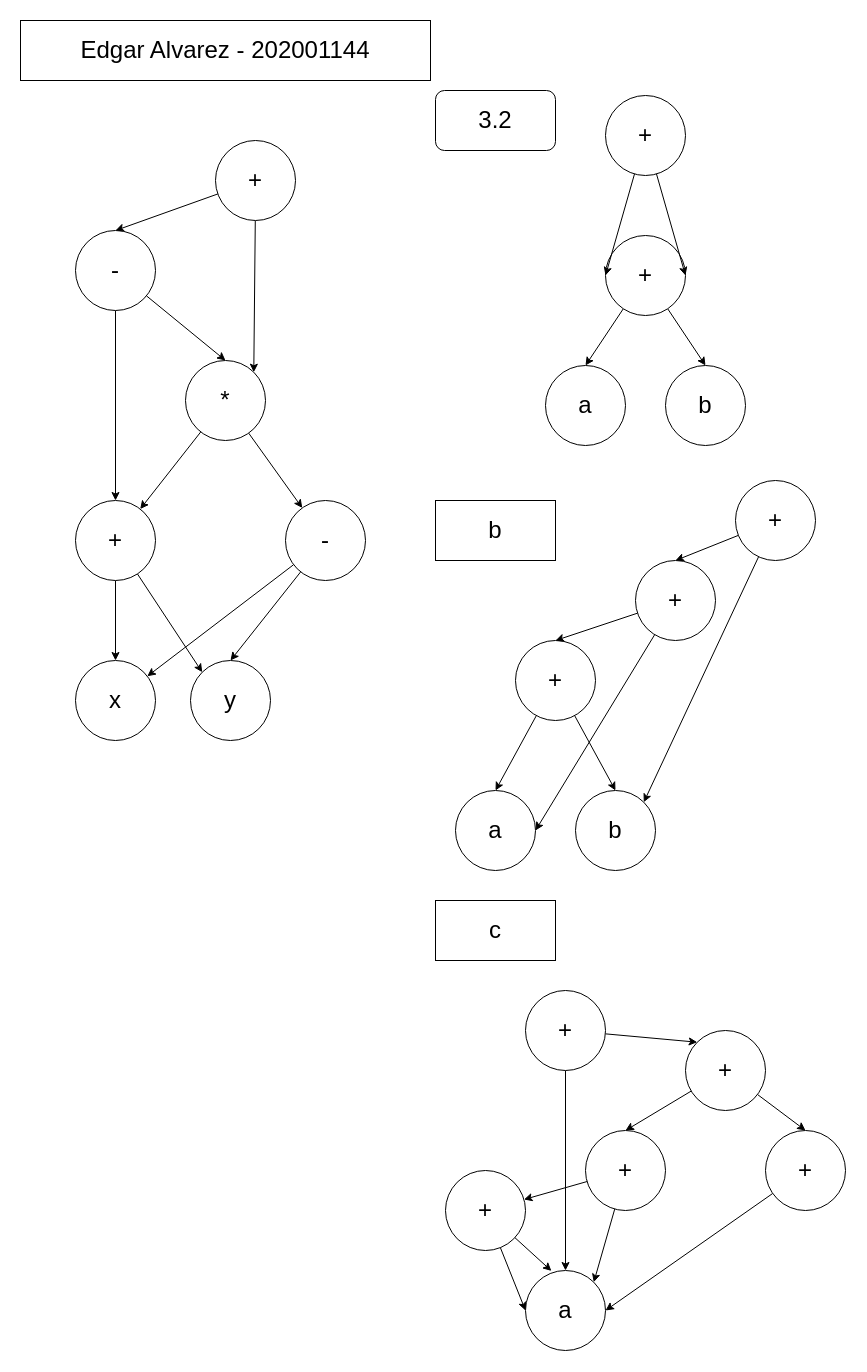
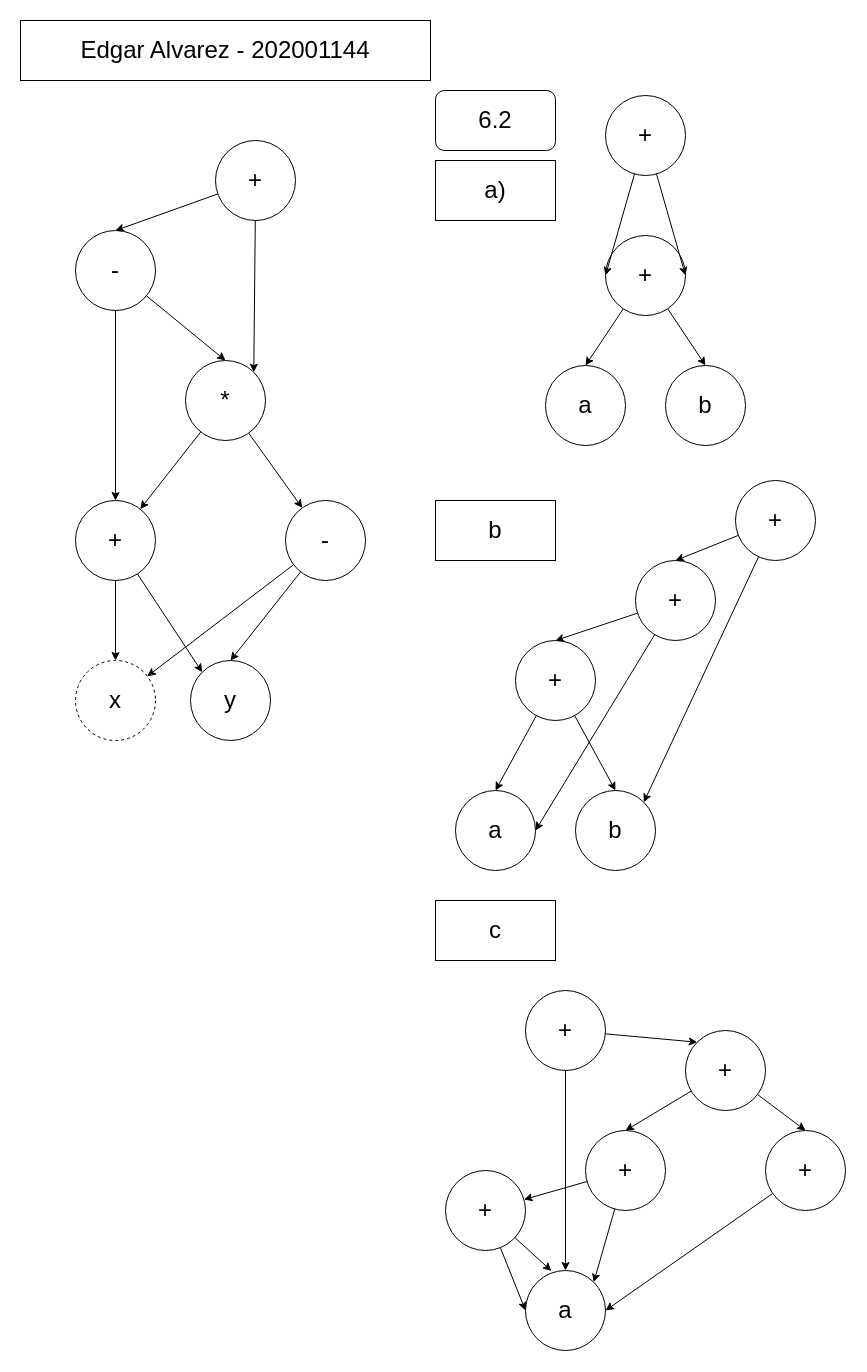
(496, 121) -> (496, 121)
none -> (496, 191)
(116, 701) -> (116, 701)
